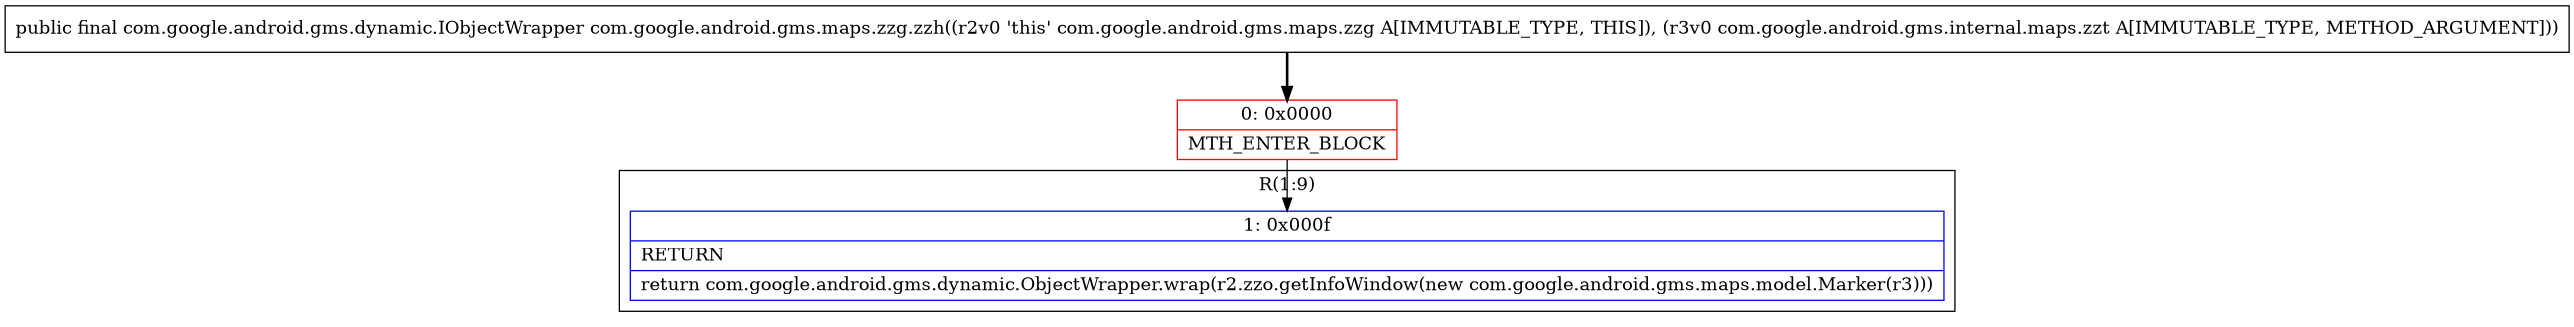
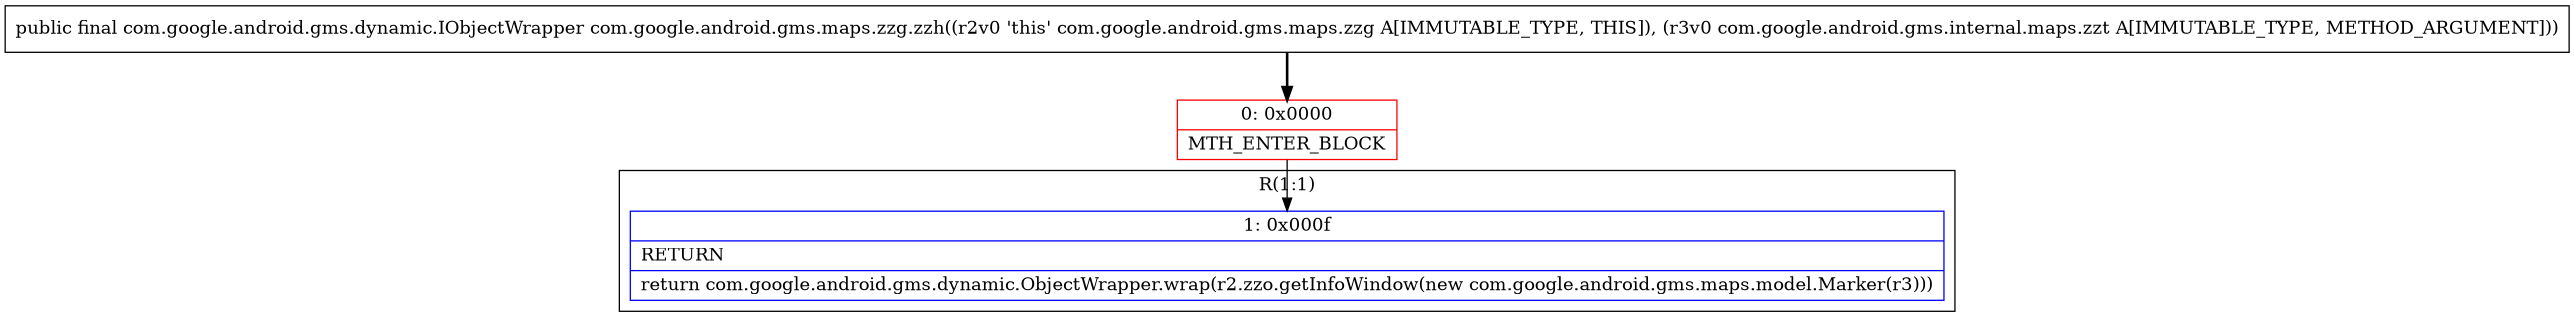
(1287, 185) -> (1287, 185)
